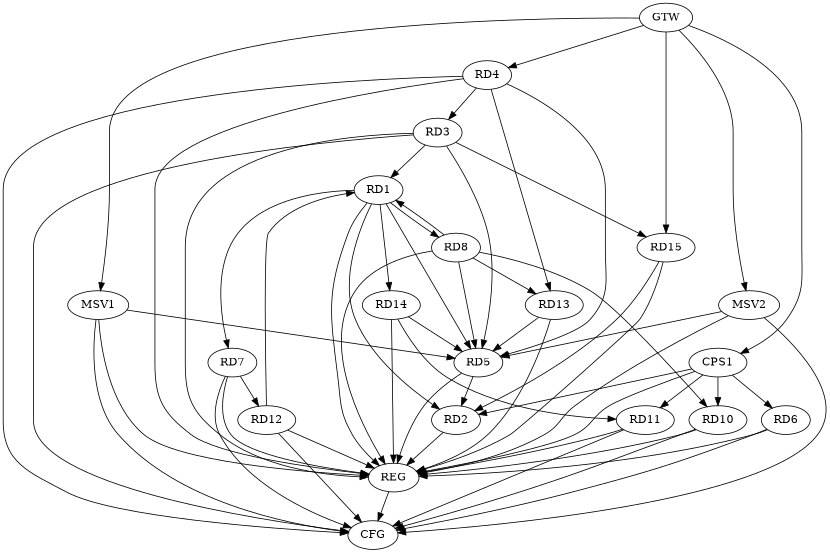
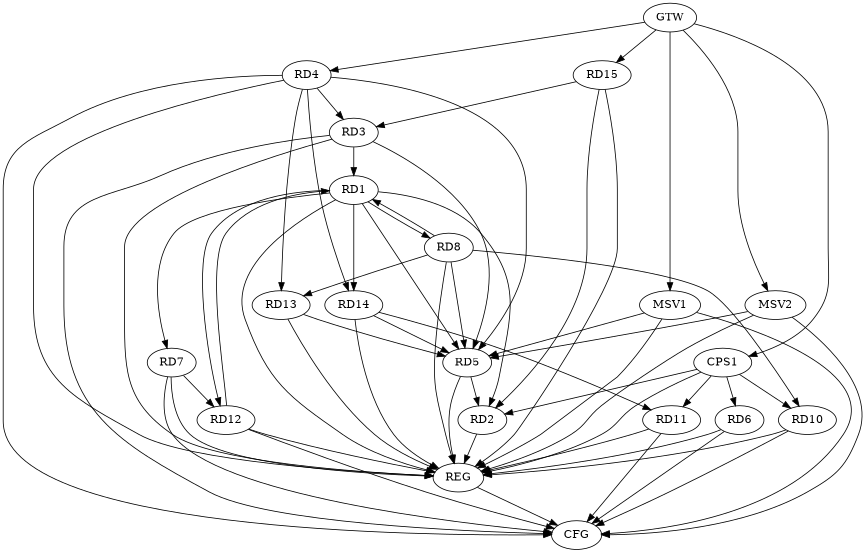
none -> (318, 183)
(547, 188) -> (480, 103)
none -> (205, 251)
